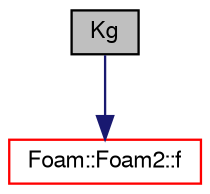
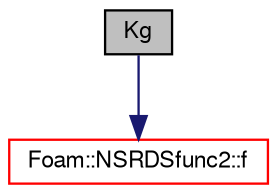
(105, 162) -> (139, 162)
